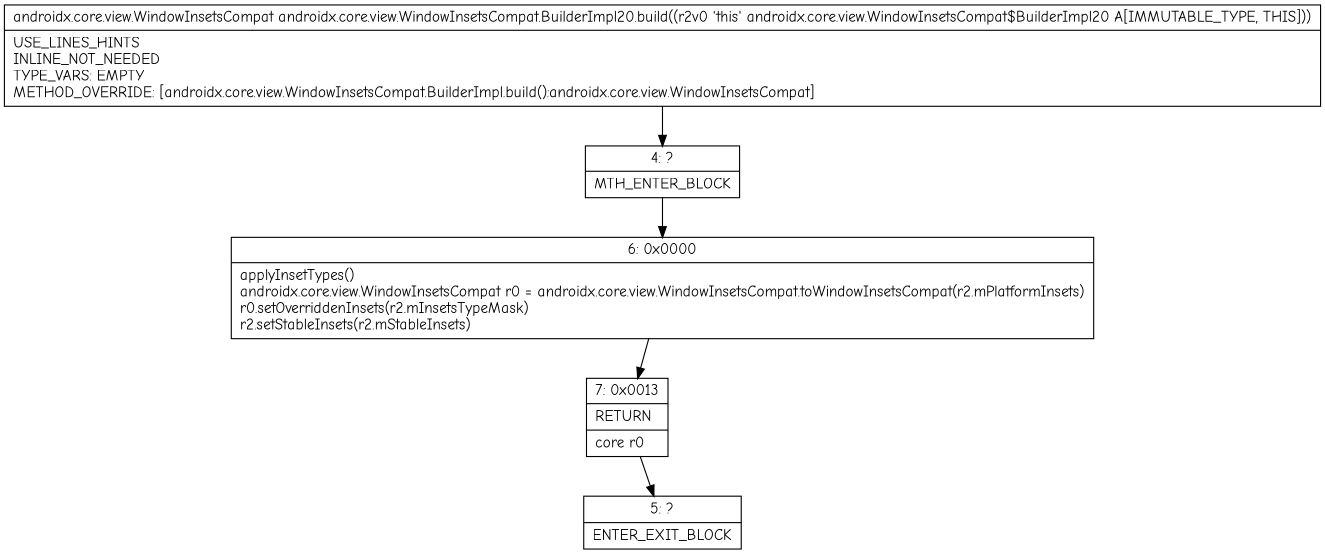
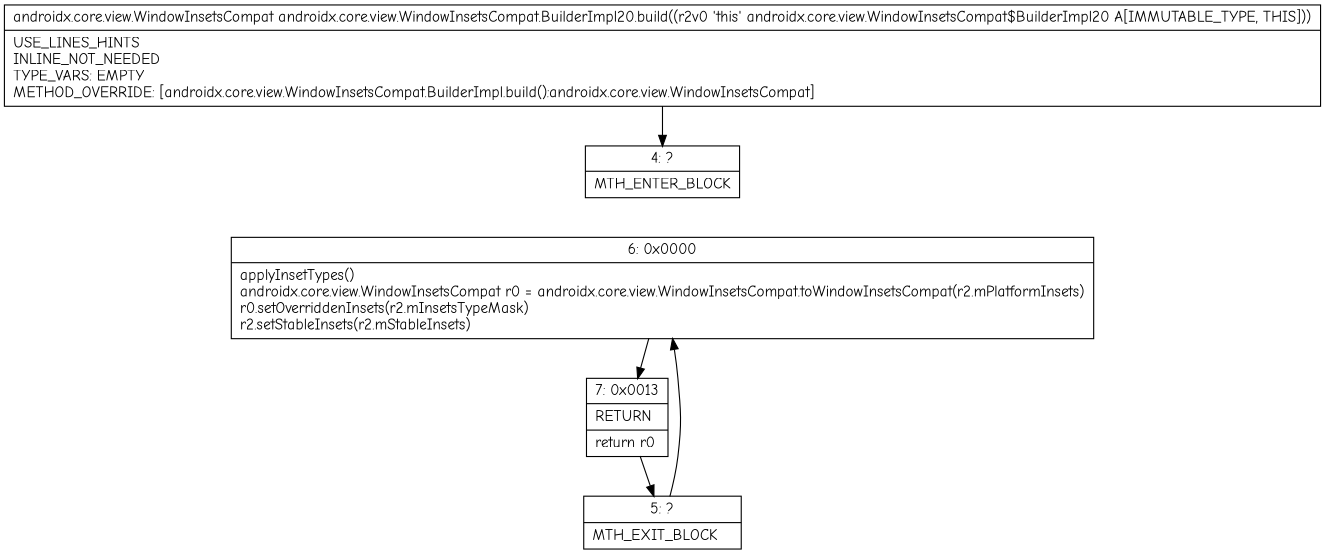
(662, 212) -> (680, 423)
(620, 443) -> (626, 443)
(662, 535) -> (655, 535)
